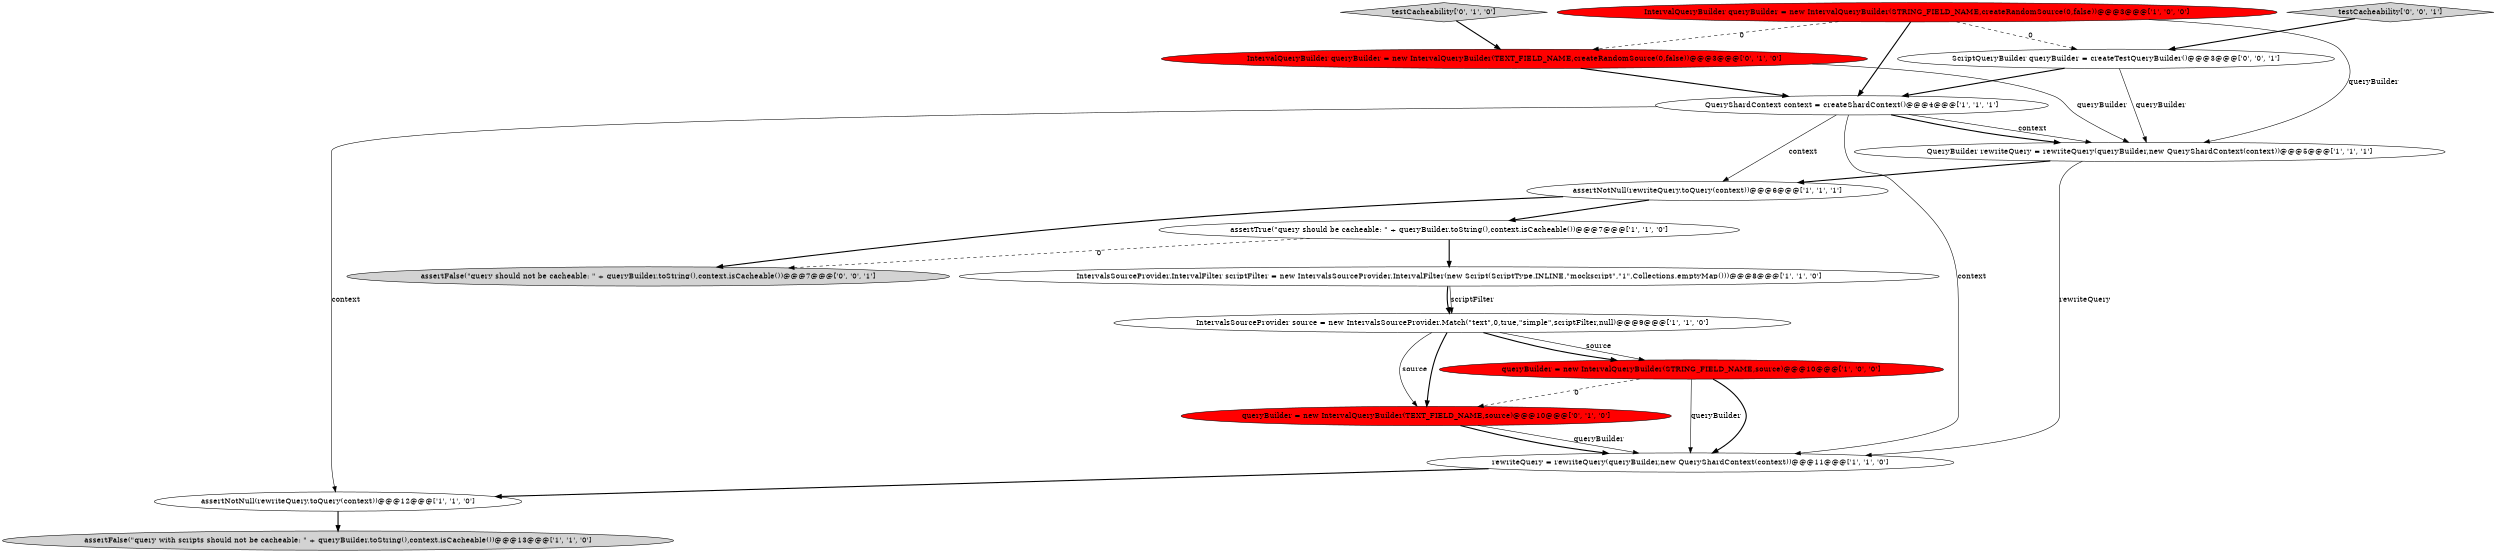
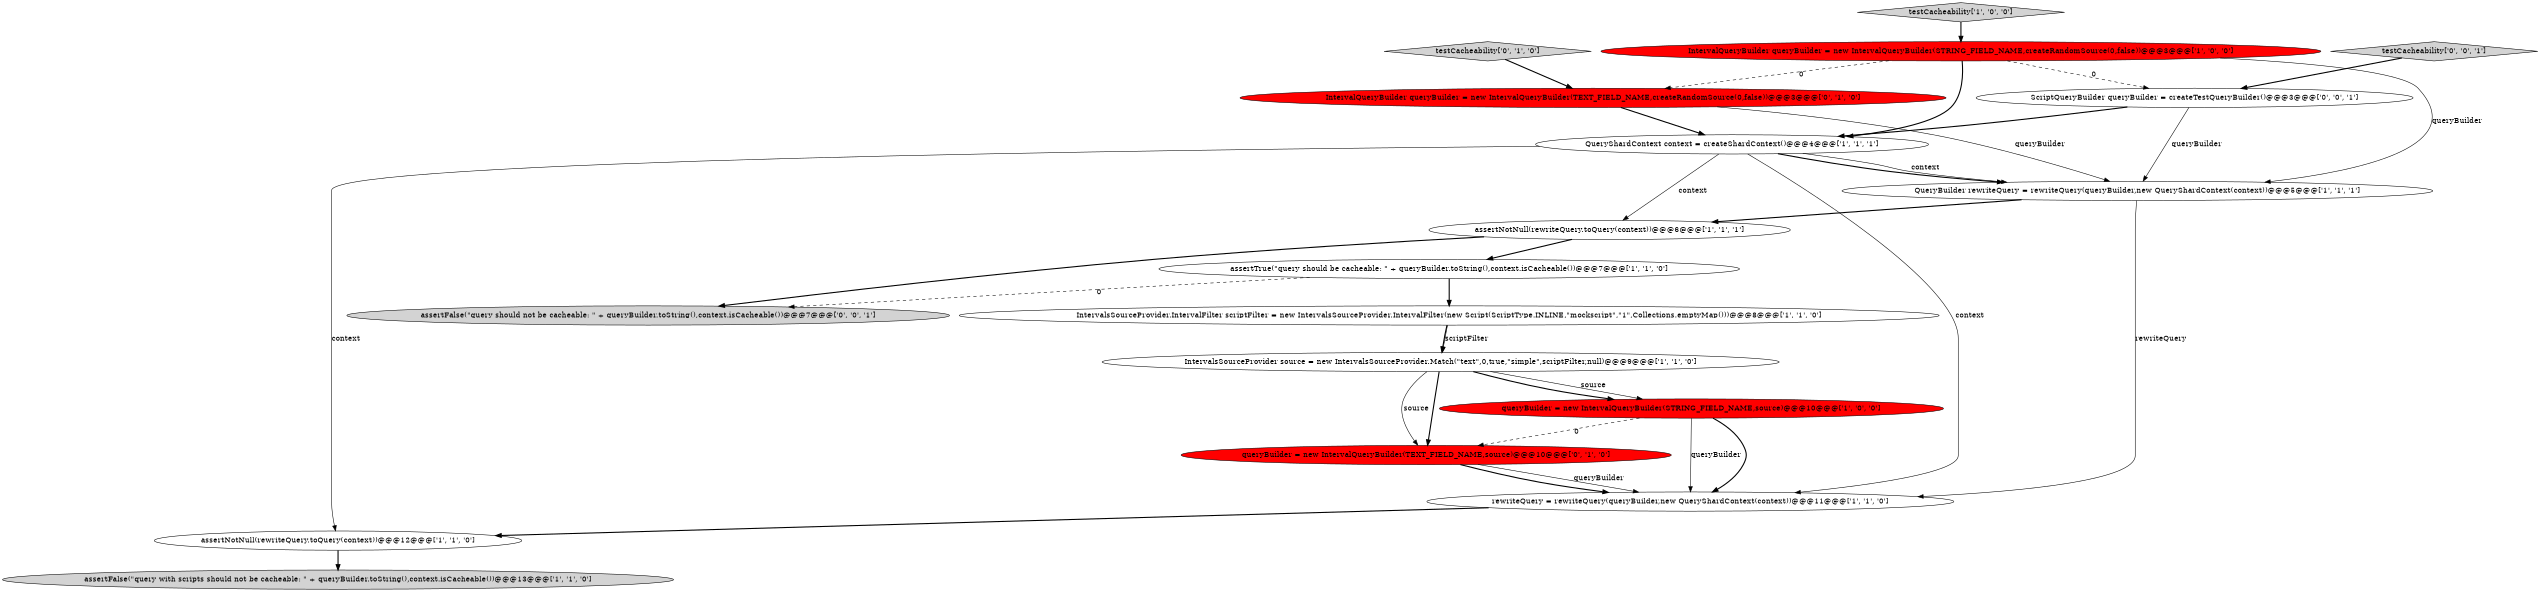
none -> (1961, 12)
